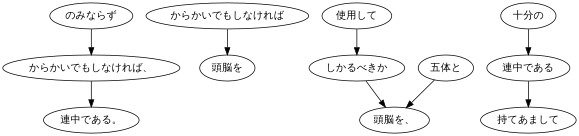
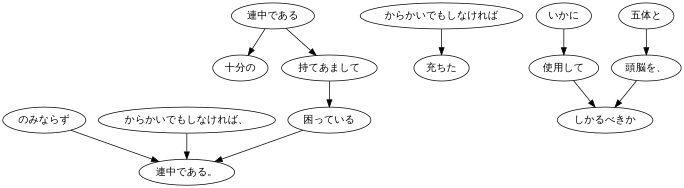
none -> (564, 16)
(91, 38) -> (111, 145)
(528, 38) -> (259, 39)
(227, 68) -> (442, 68)
(374, 91) -> (628, 91)
none -> (329, 120)
